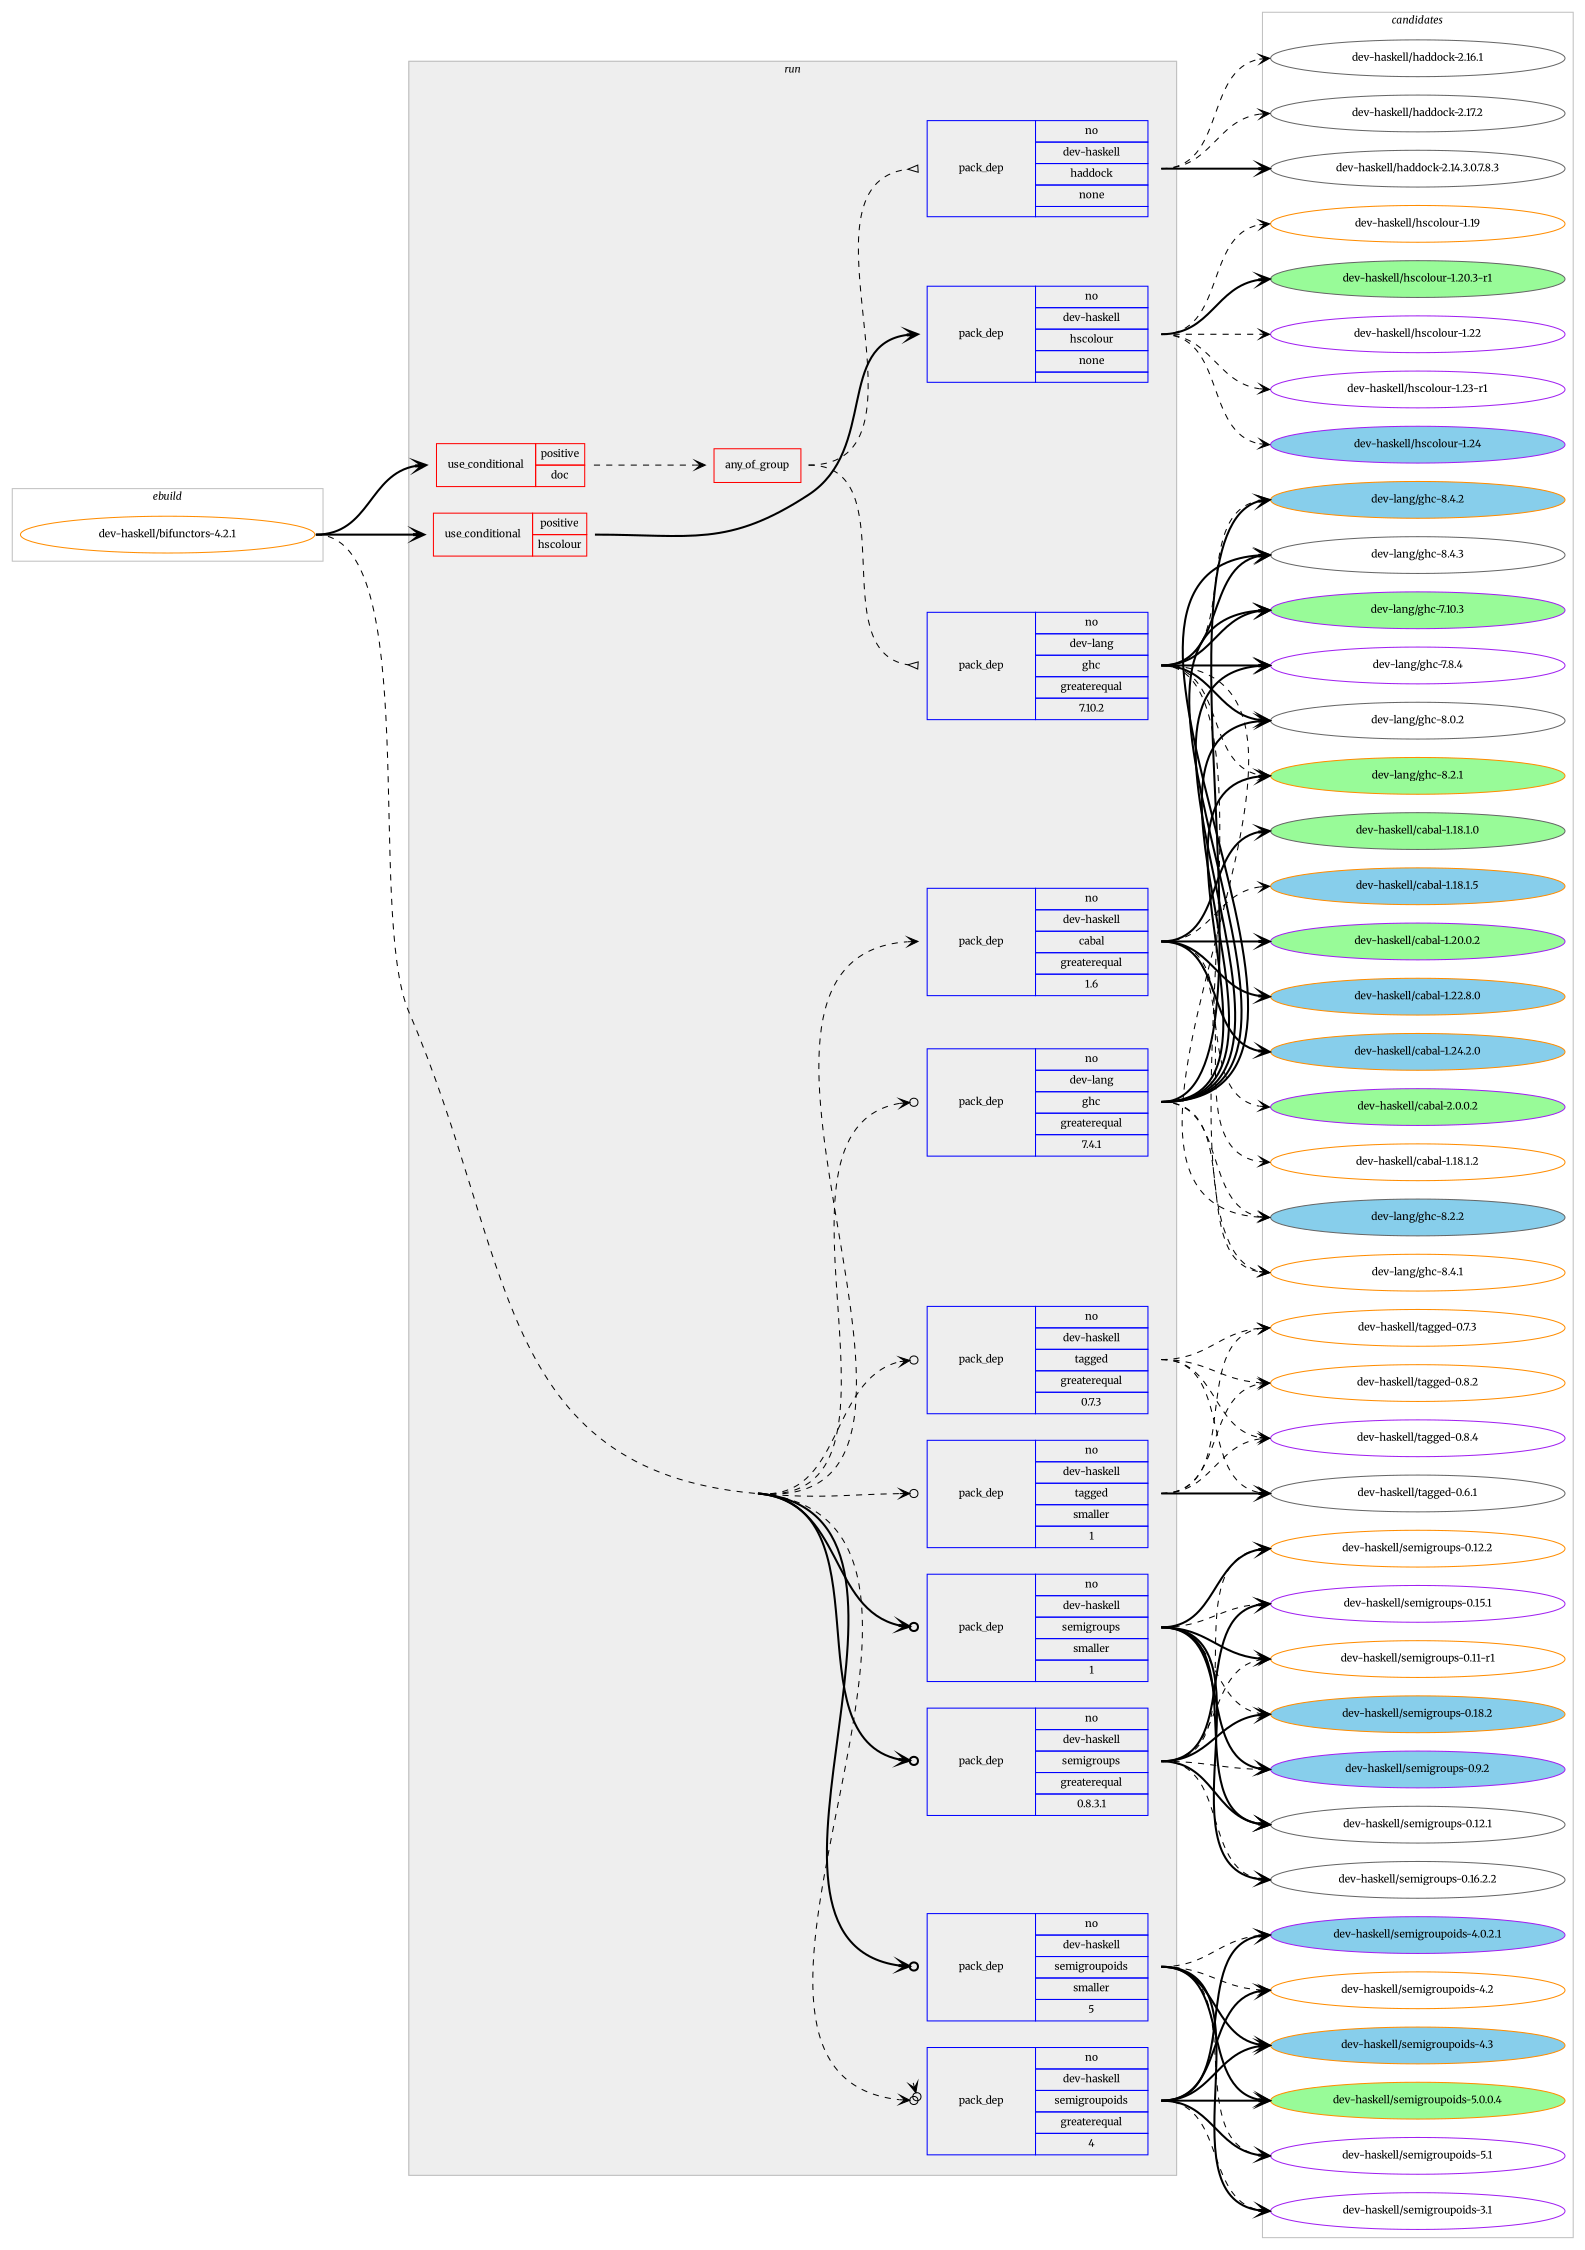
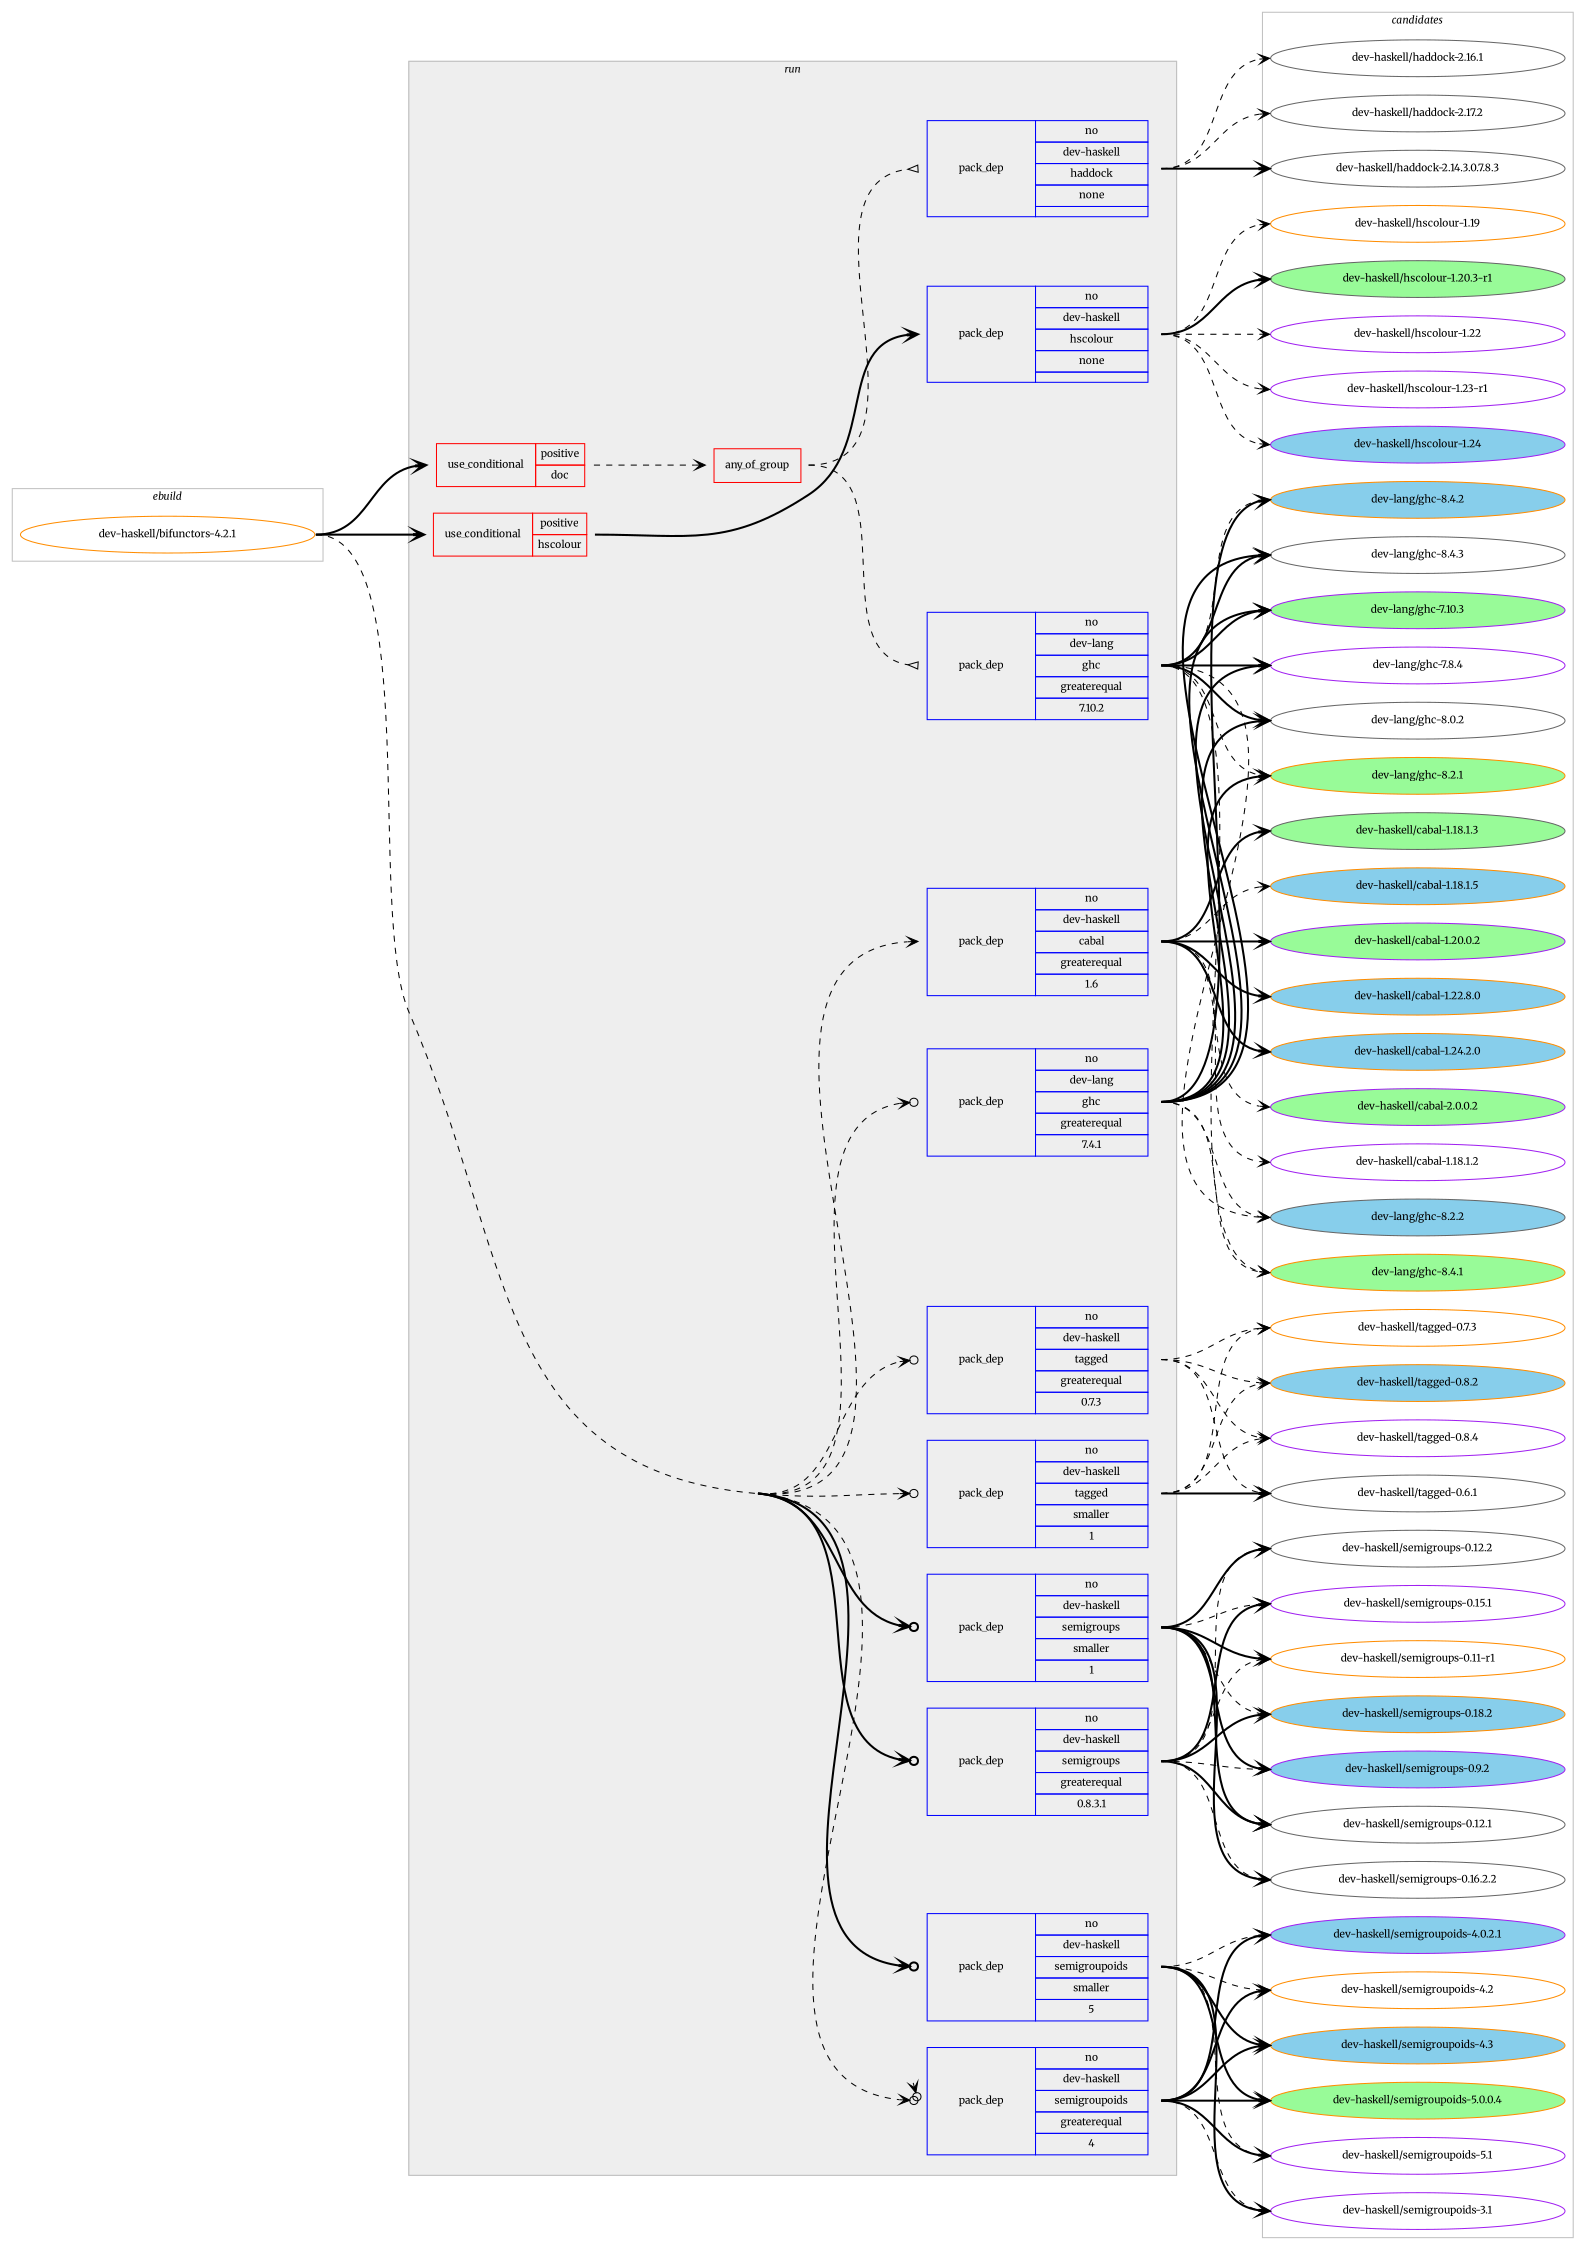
(1418, 831) -> (1418, 831)
(1418, 1162) -> (1418, 1162)
(1418, 1273) -> (1418, 1273)
(1418, 1383) -> (1418, 1383)
(1418, 1549) -> (1418, 1549)
